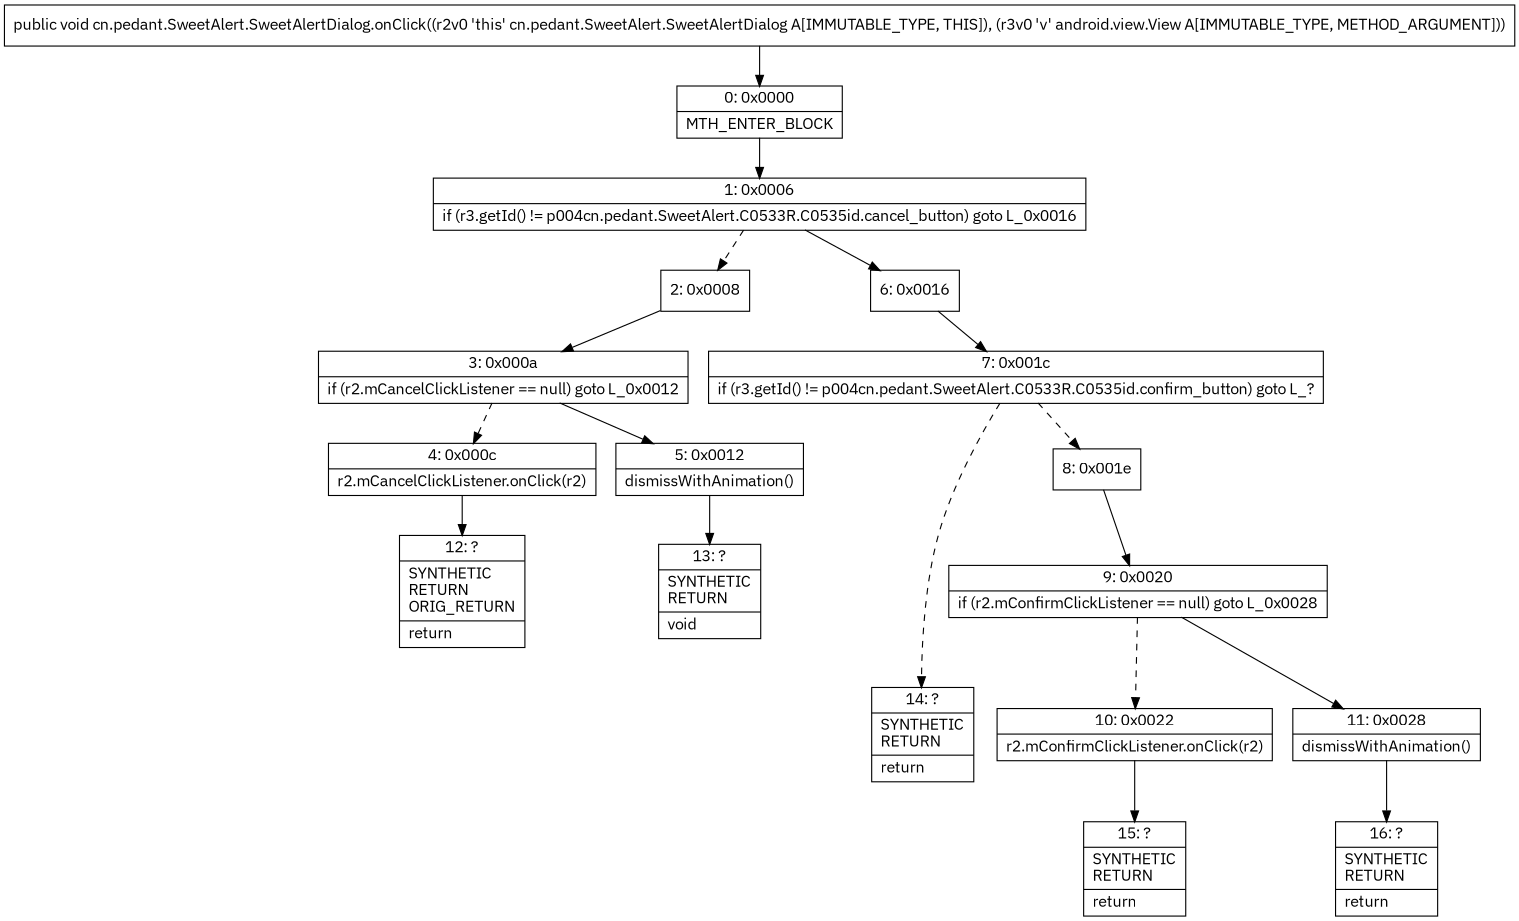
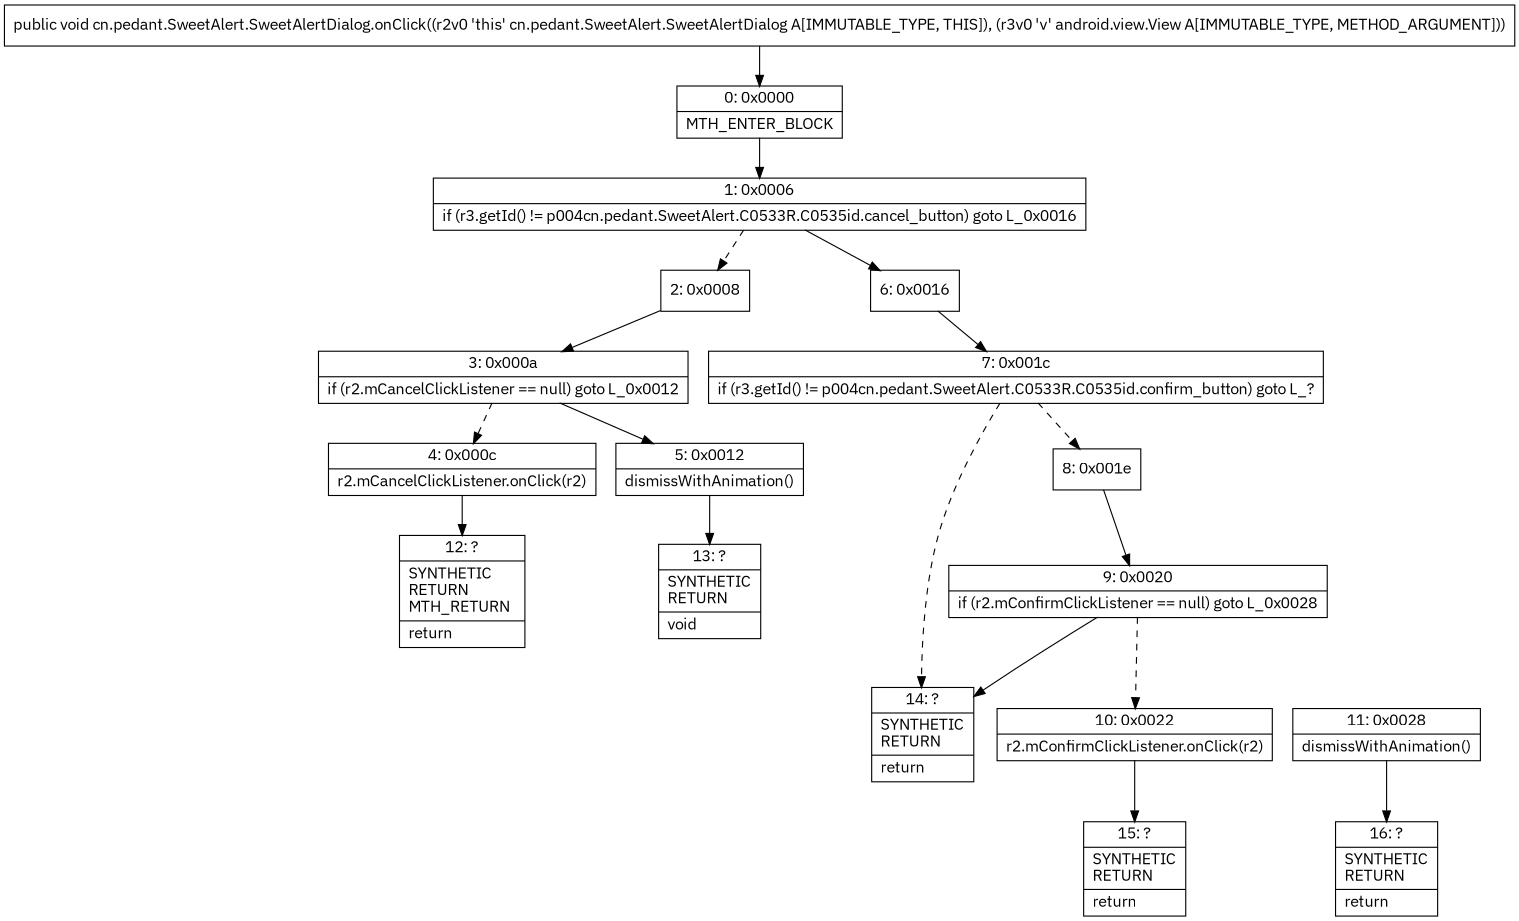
(462, 607) -> (459, 607)
(1257, 660) -> (1040, 653)
